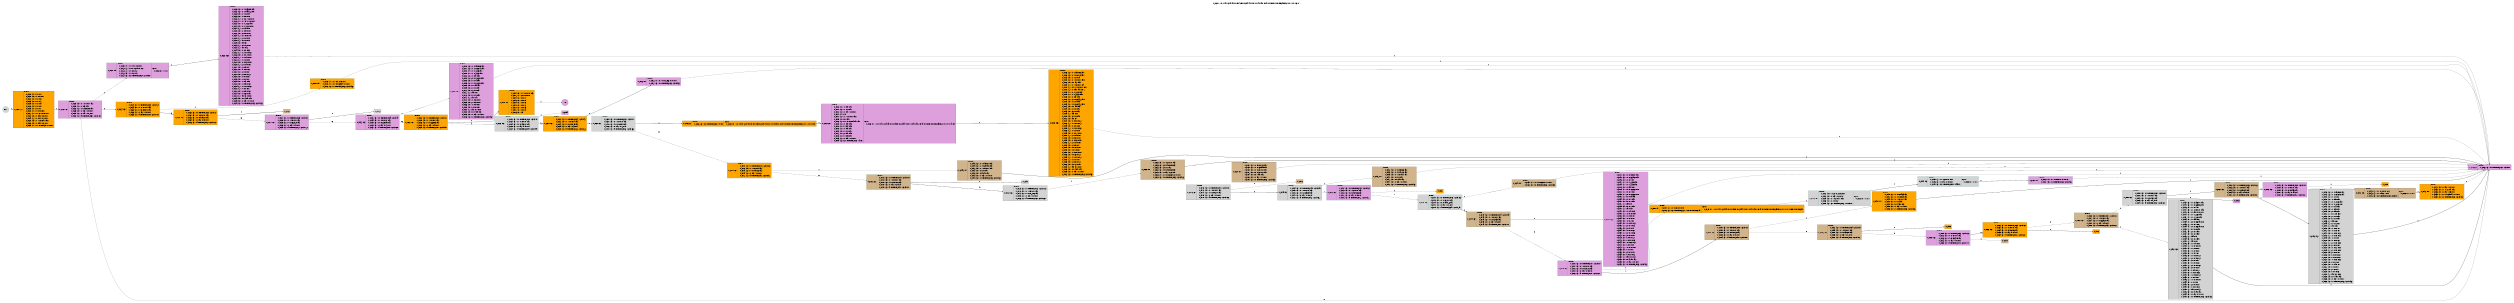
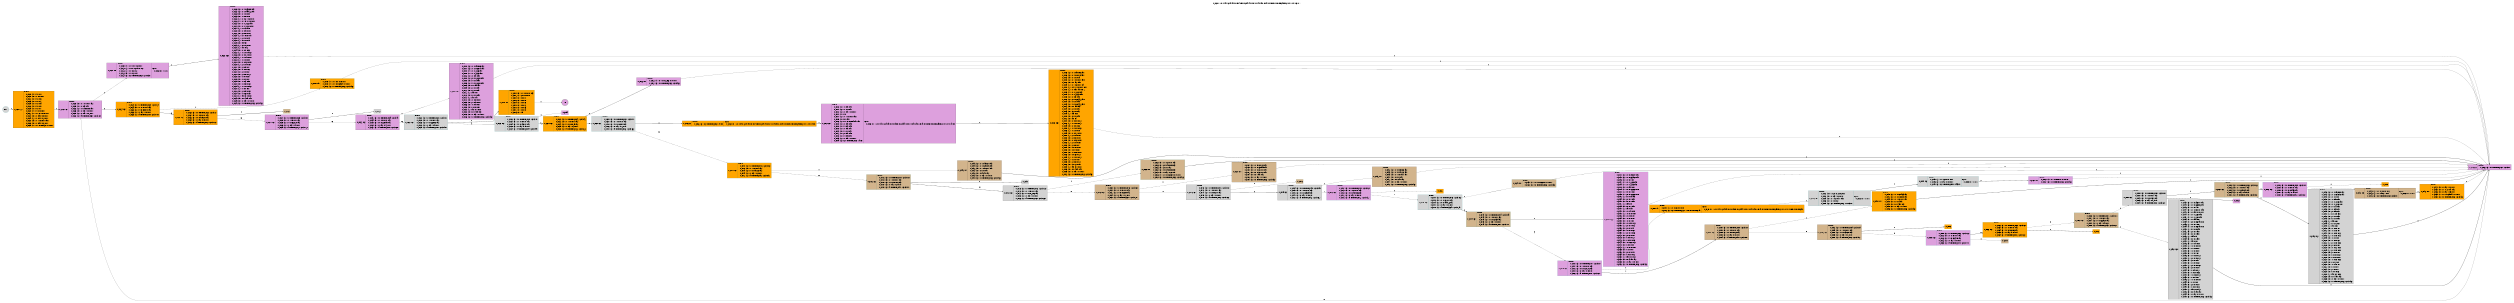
(426, 122) -> (426, 122)
none -> (1117, 192)
